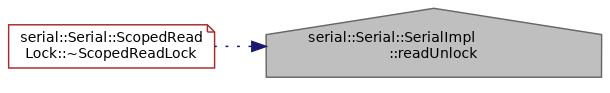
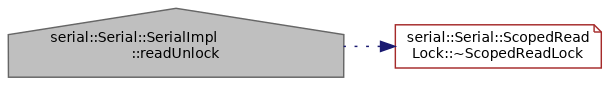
(233, 46) -> (362, 46)
